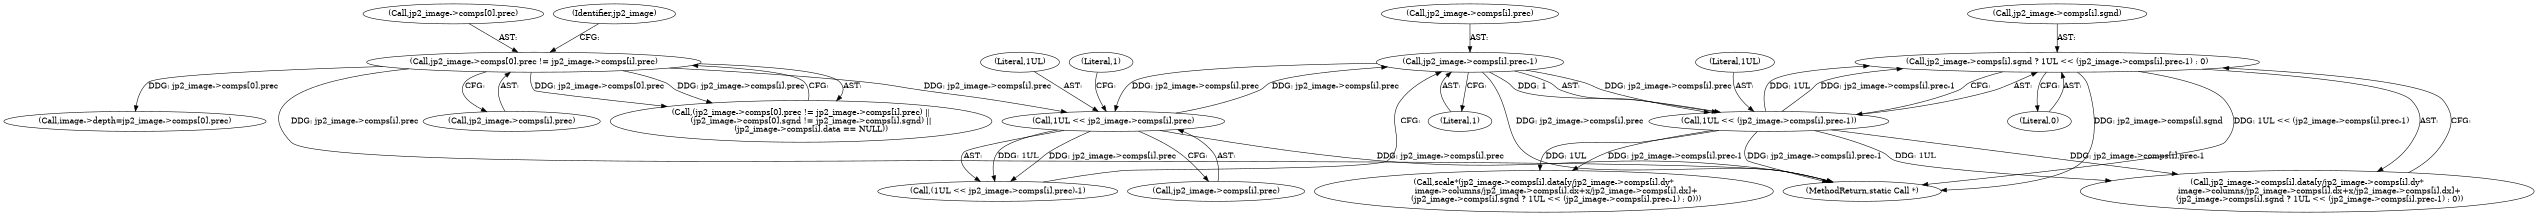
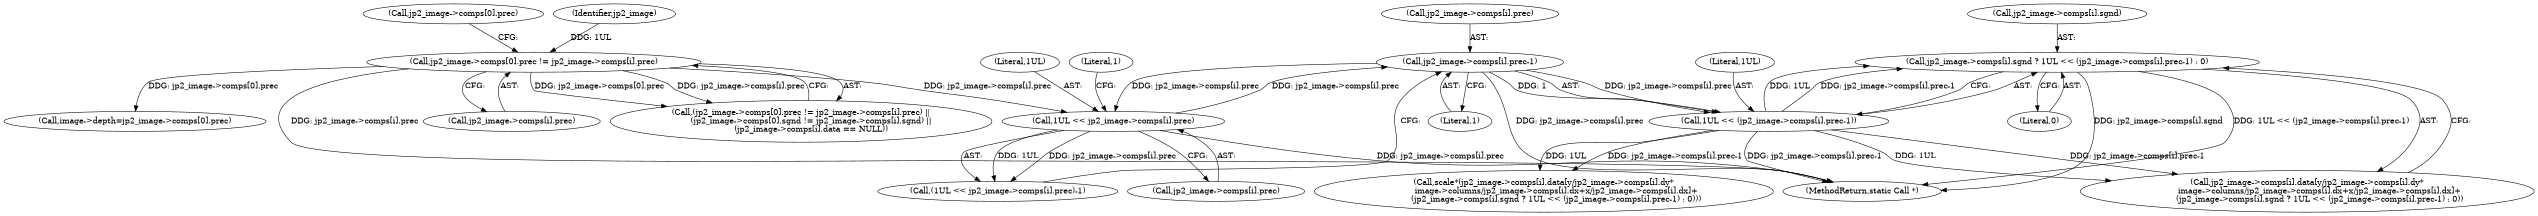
(509, 38) -> (509, 38)
(591, 38) -> (591, 38)
